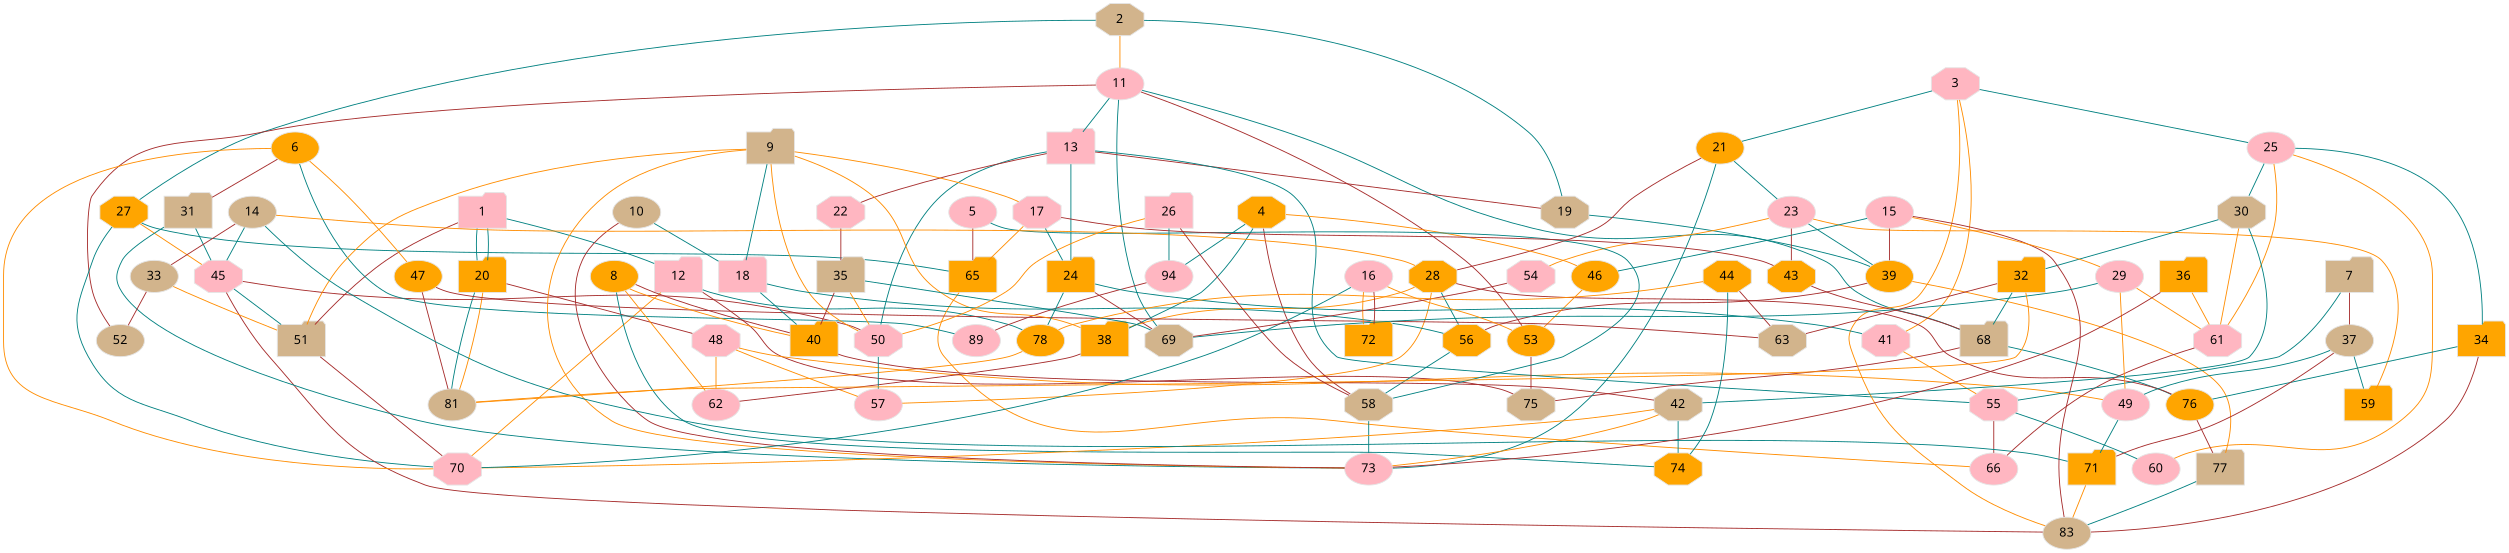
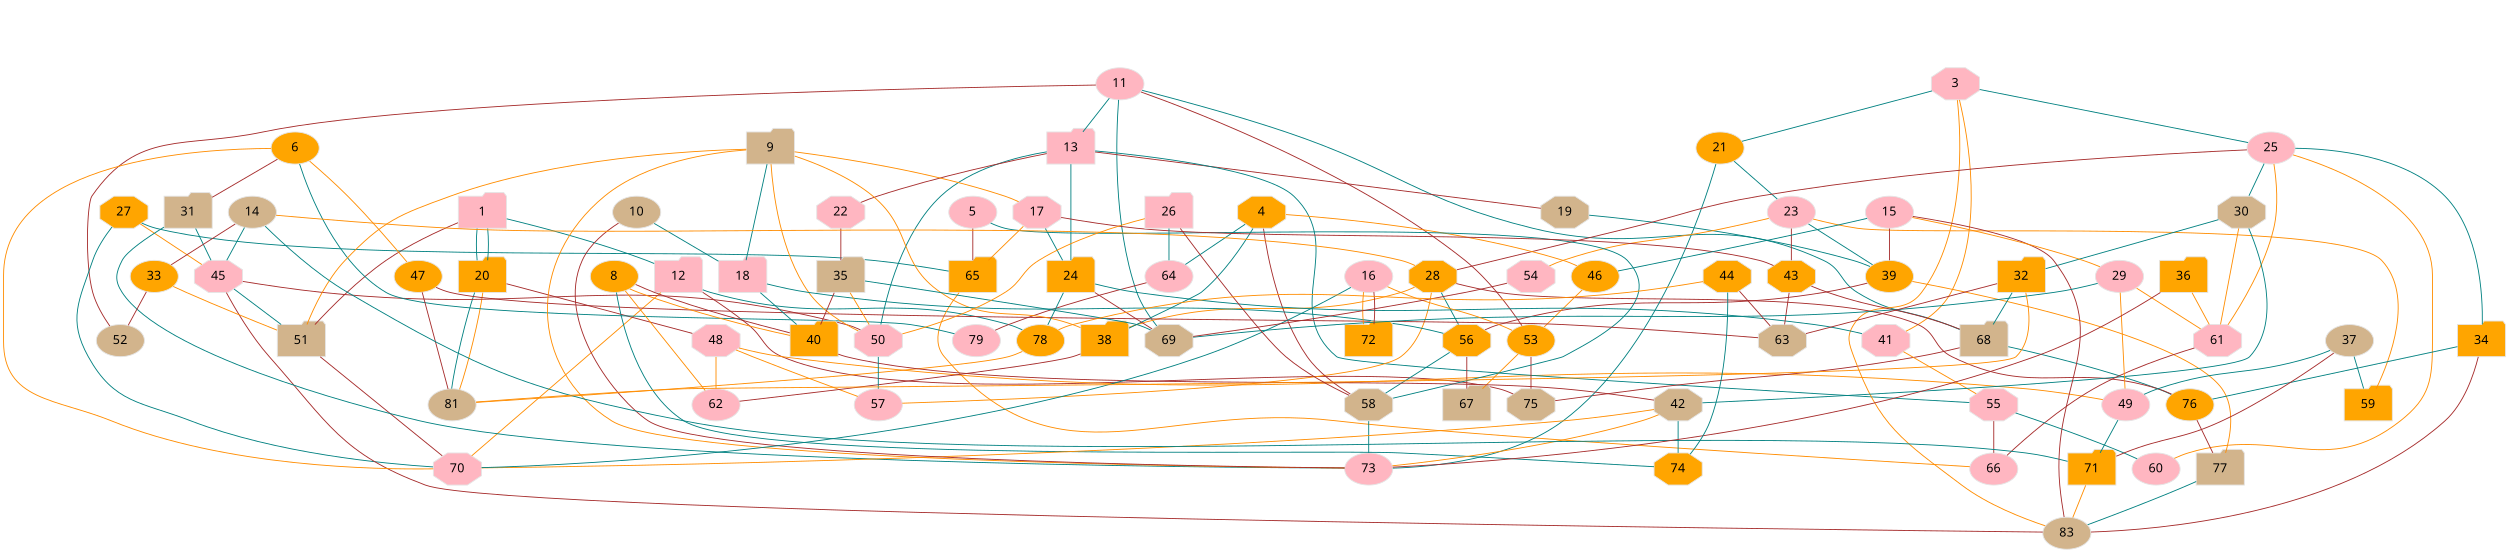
(1120, 20) -> none
(1594, 229) -> (1848, 183)
(154, 276) -> (154, 276)
(1169, 276) -> (1169, 276)
(2350, 276) -> none
none -> (1787, 309)
(976, 341) -> (976, 341)
none -> (1467, 405)
